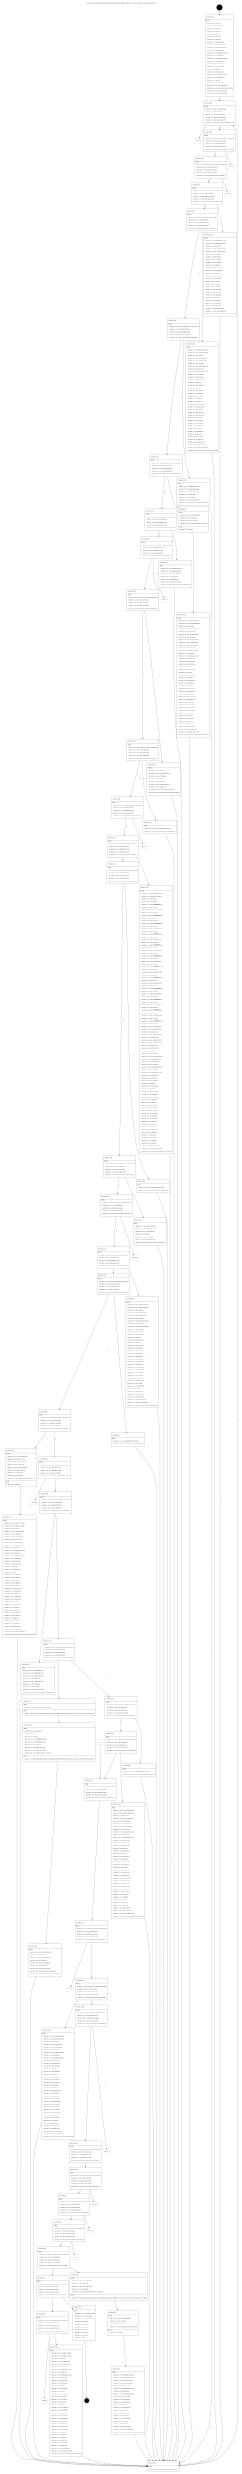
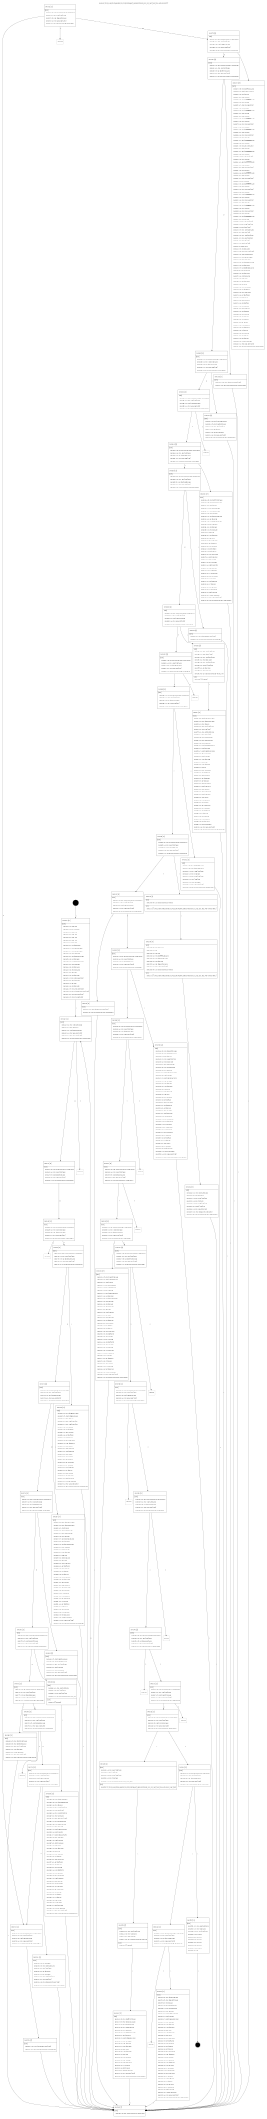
(231, 167) -> none
(135, 778) -> (3, 957)
none -> (129, 1502)
(100, 1761) -> (134, 1104)
